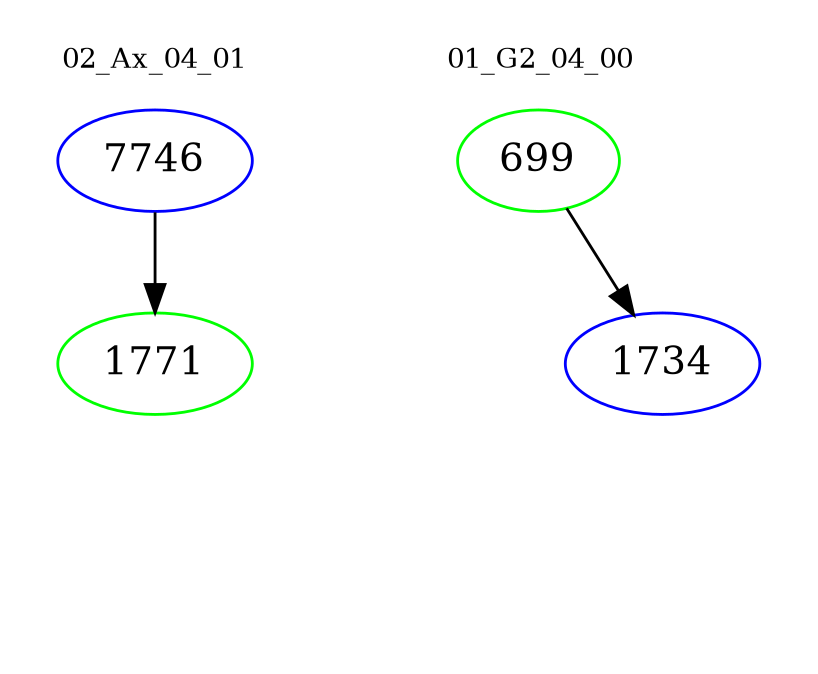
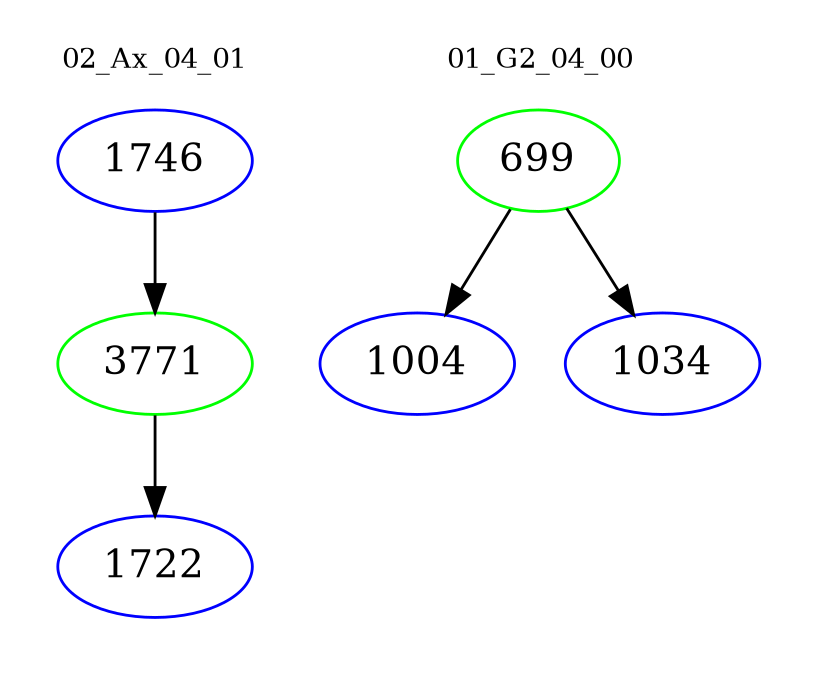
(155, 161) -> (155, 161)
(155, 364) -> (155, 364)
none -> (417, 364)
(663, 364) -> (663, 364)
none -> (155, 567)
